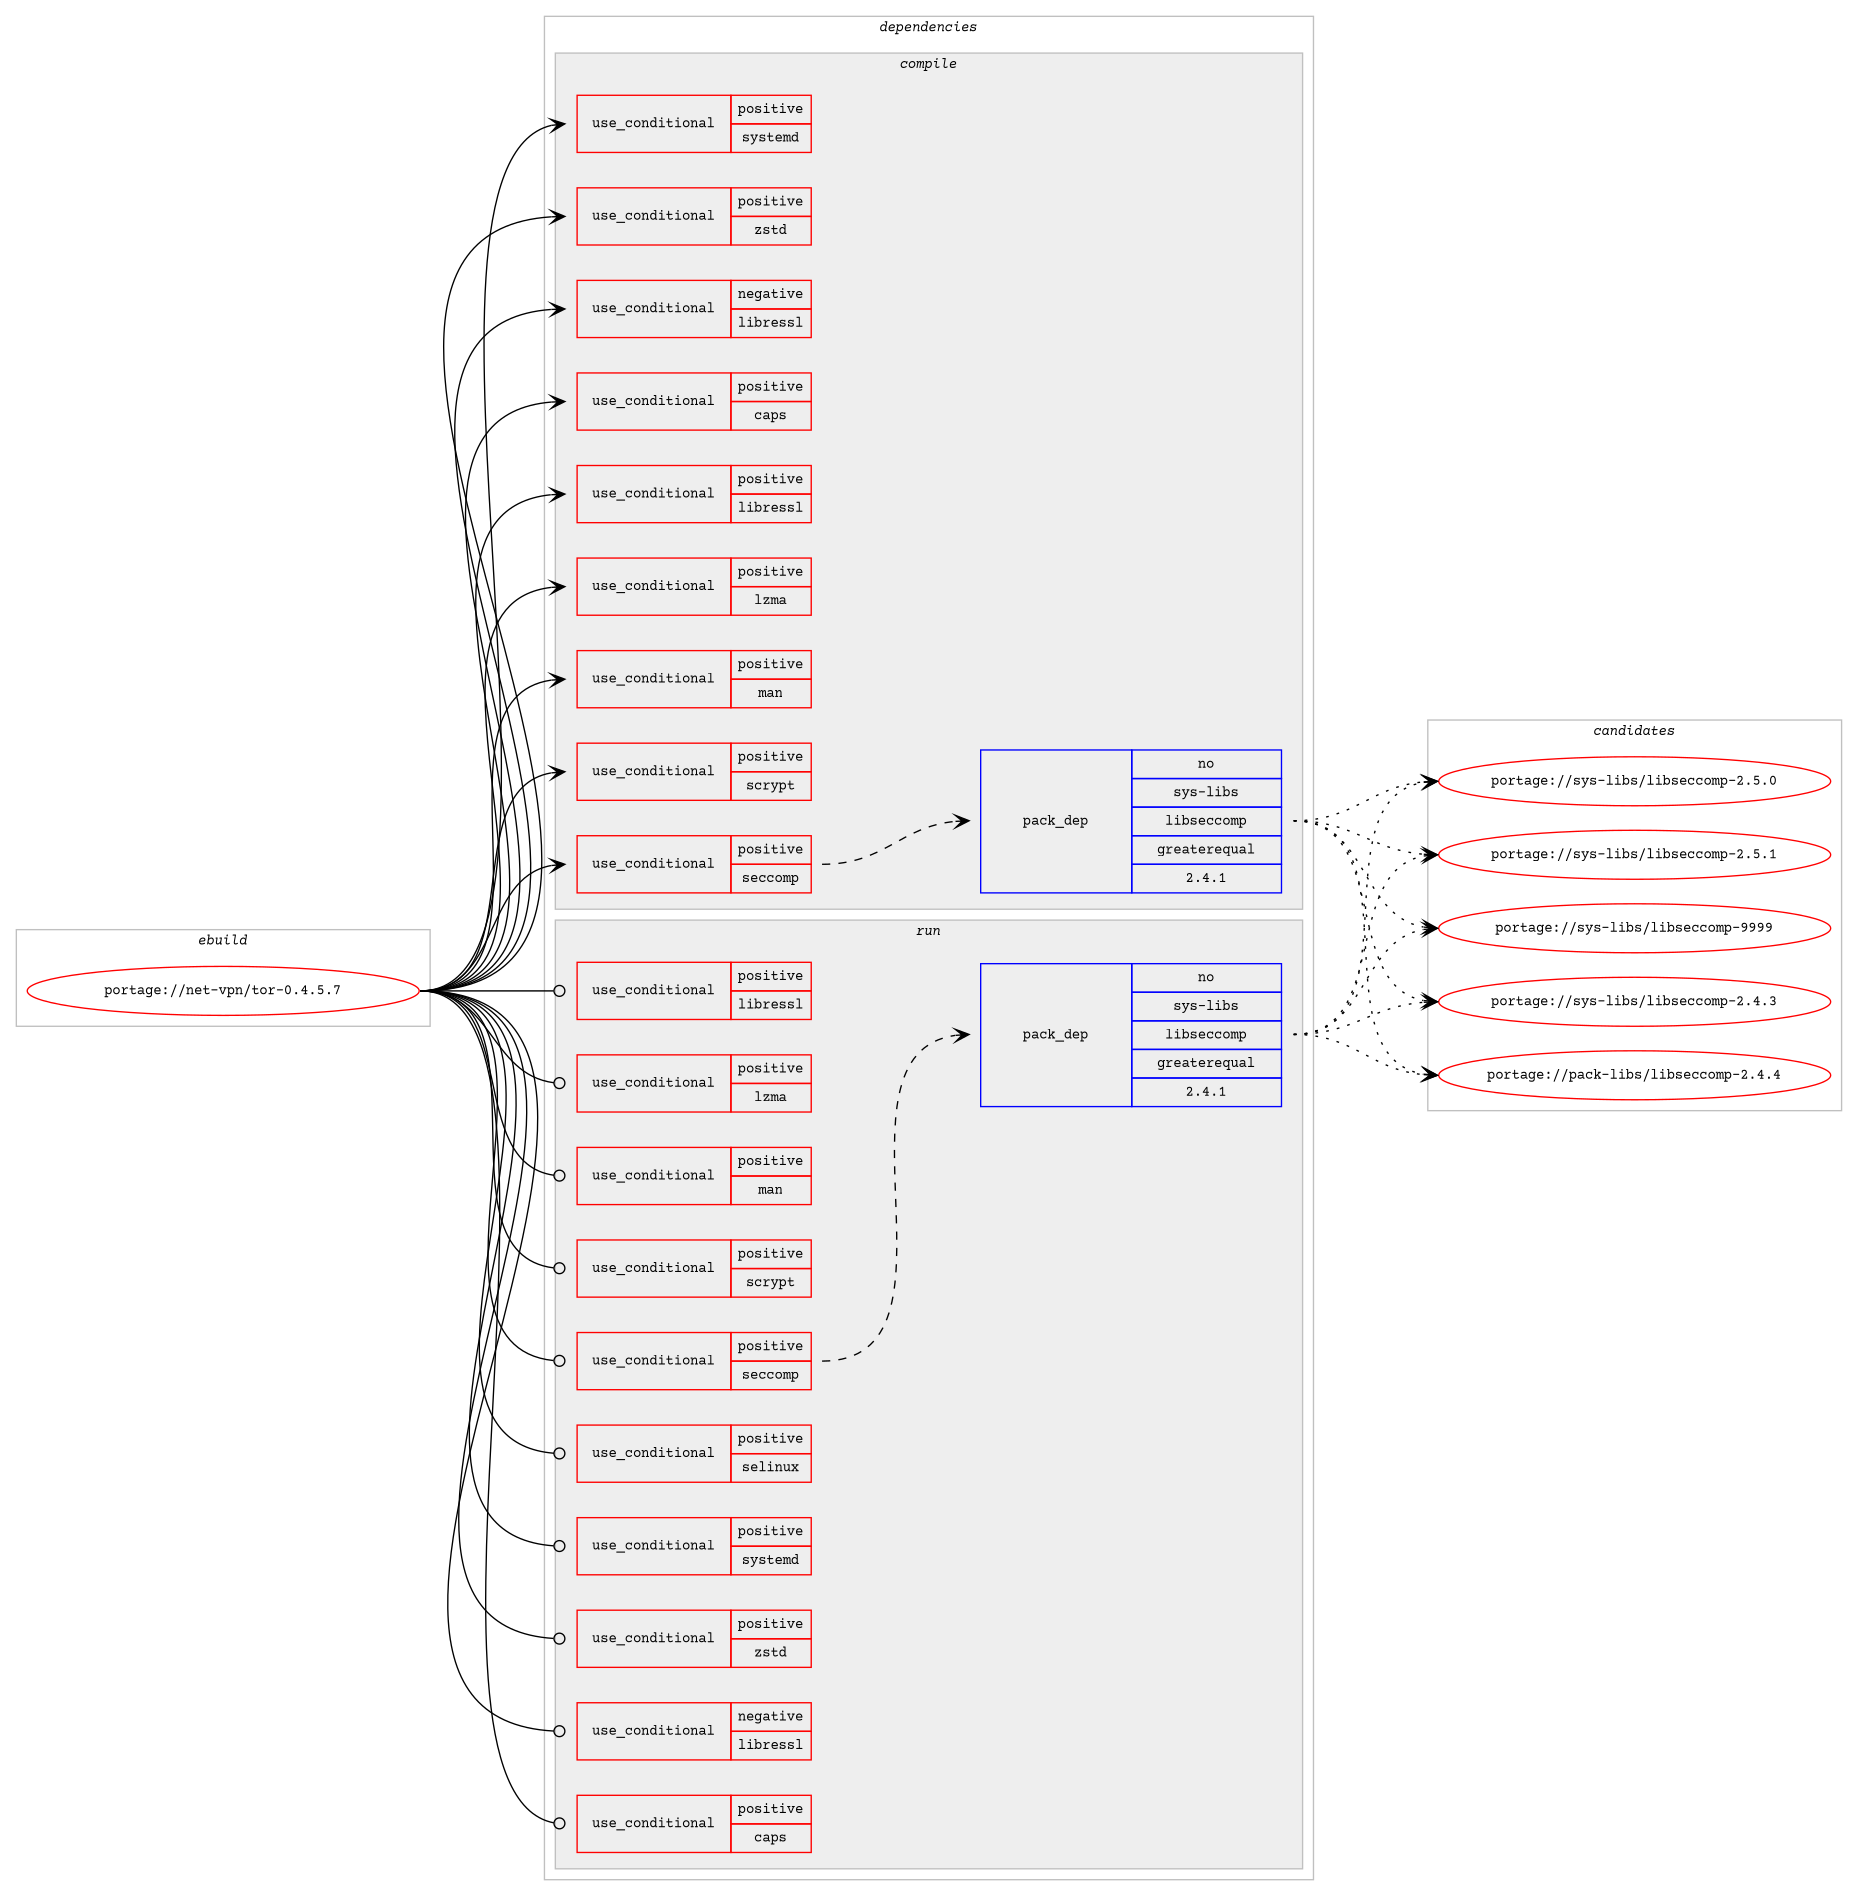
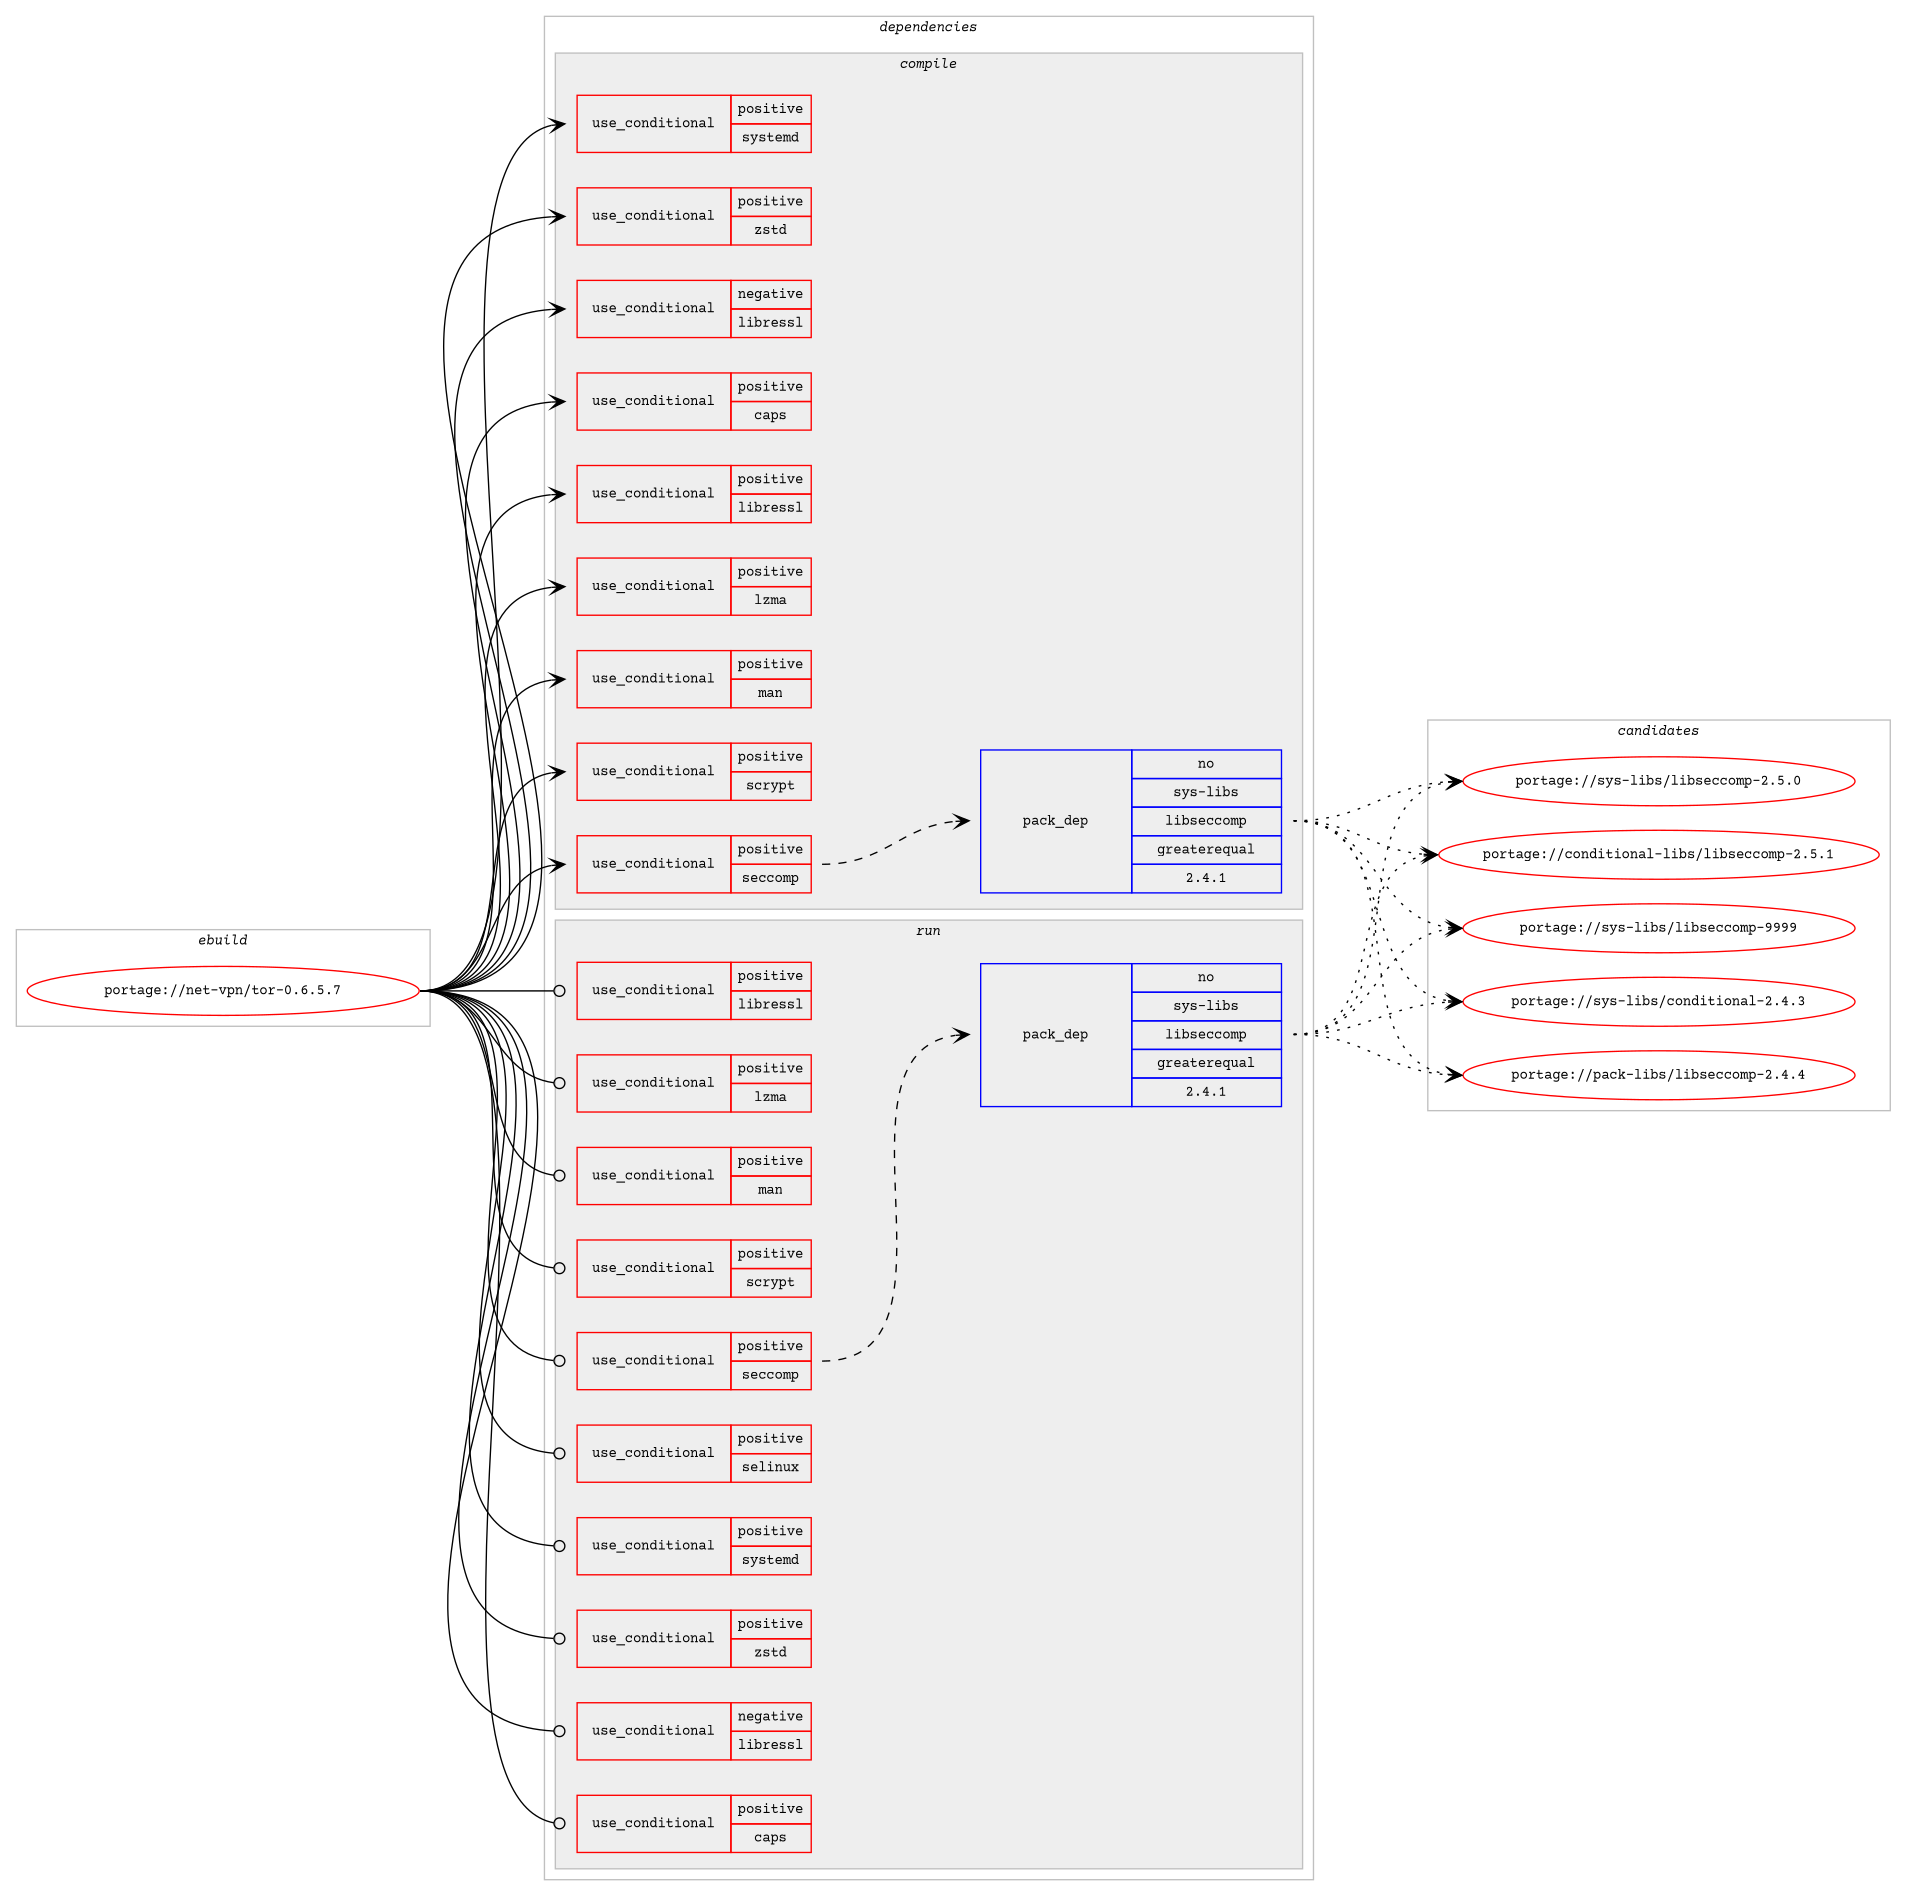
(1635, 855) -> (1659, 855)
(223, 991) -> (223, 991)
(1635, 1002) -> (1659, 1002)
